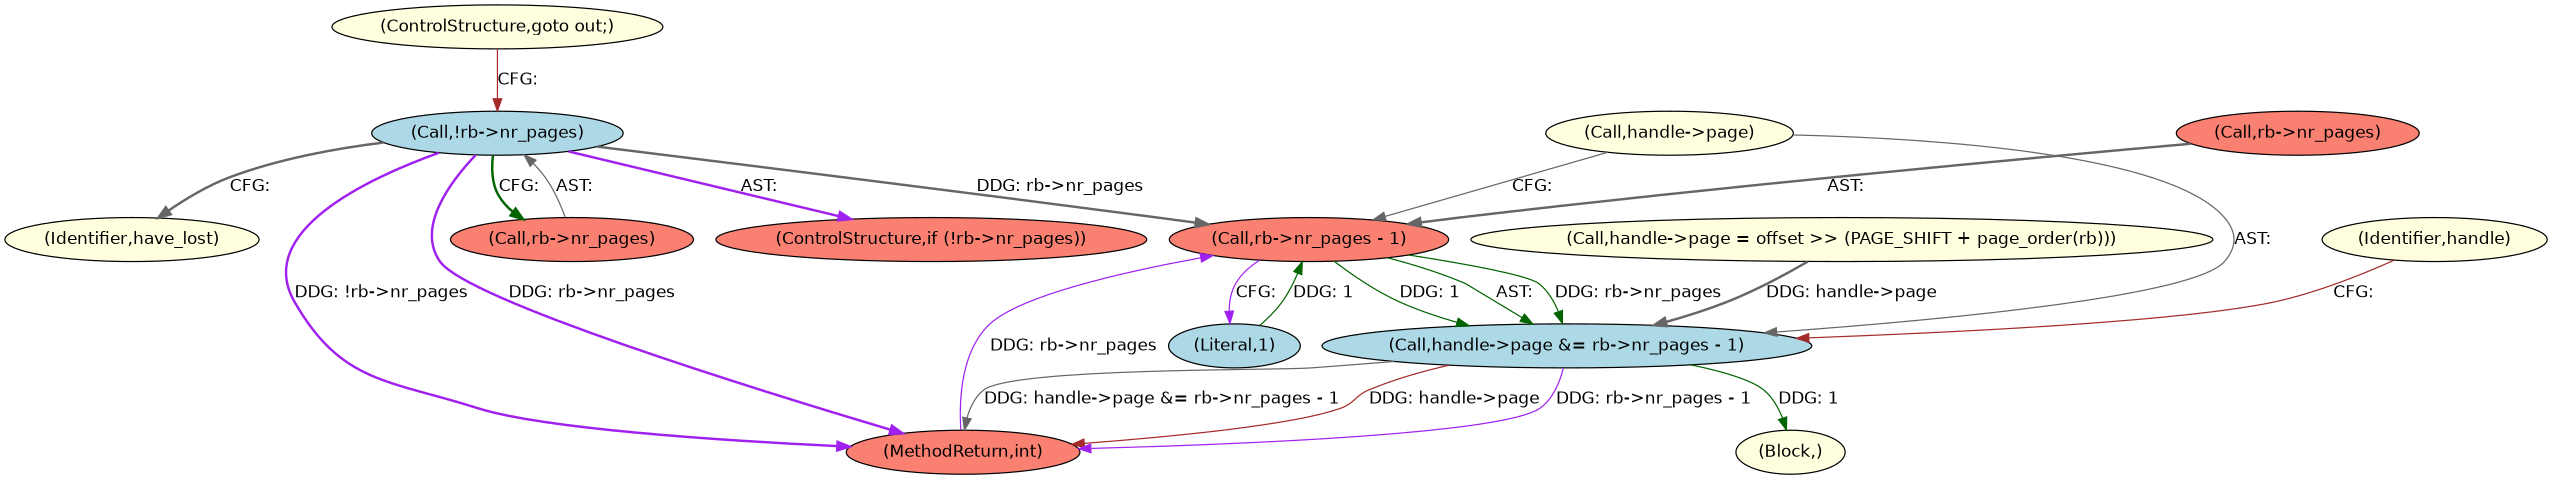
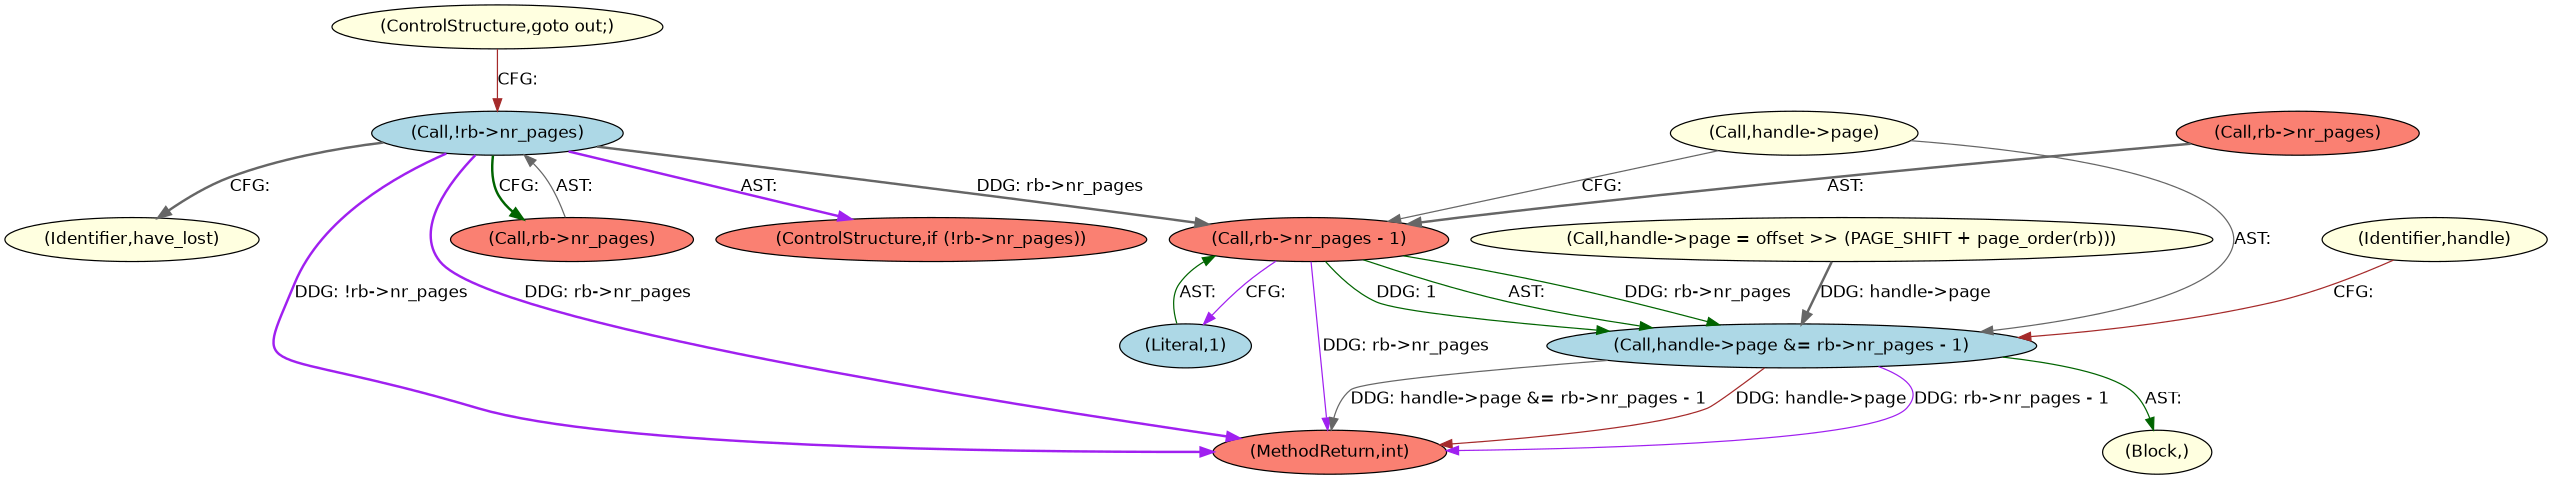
(1324, 293) -> (1201, 293)
(1038, 299) -> (1319, 340)
(1809, 399) -> (2166, 399)
